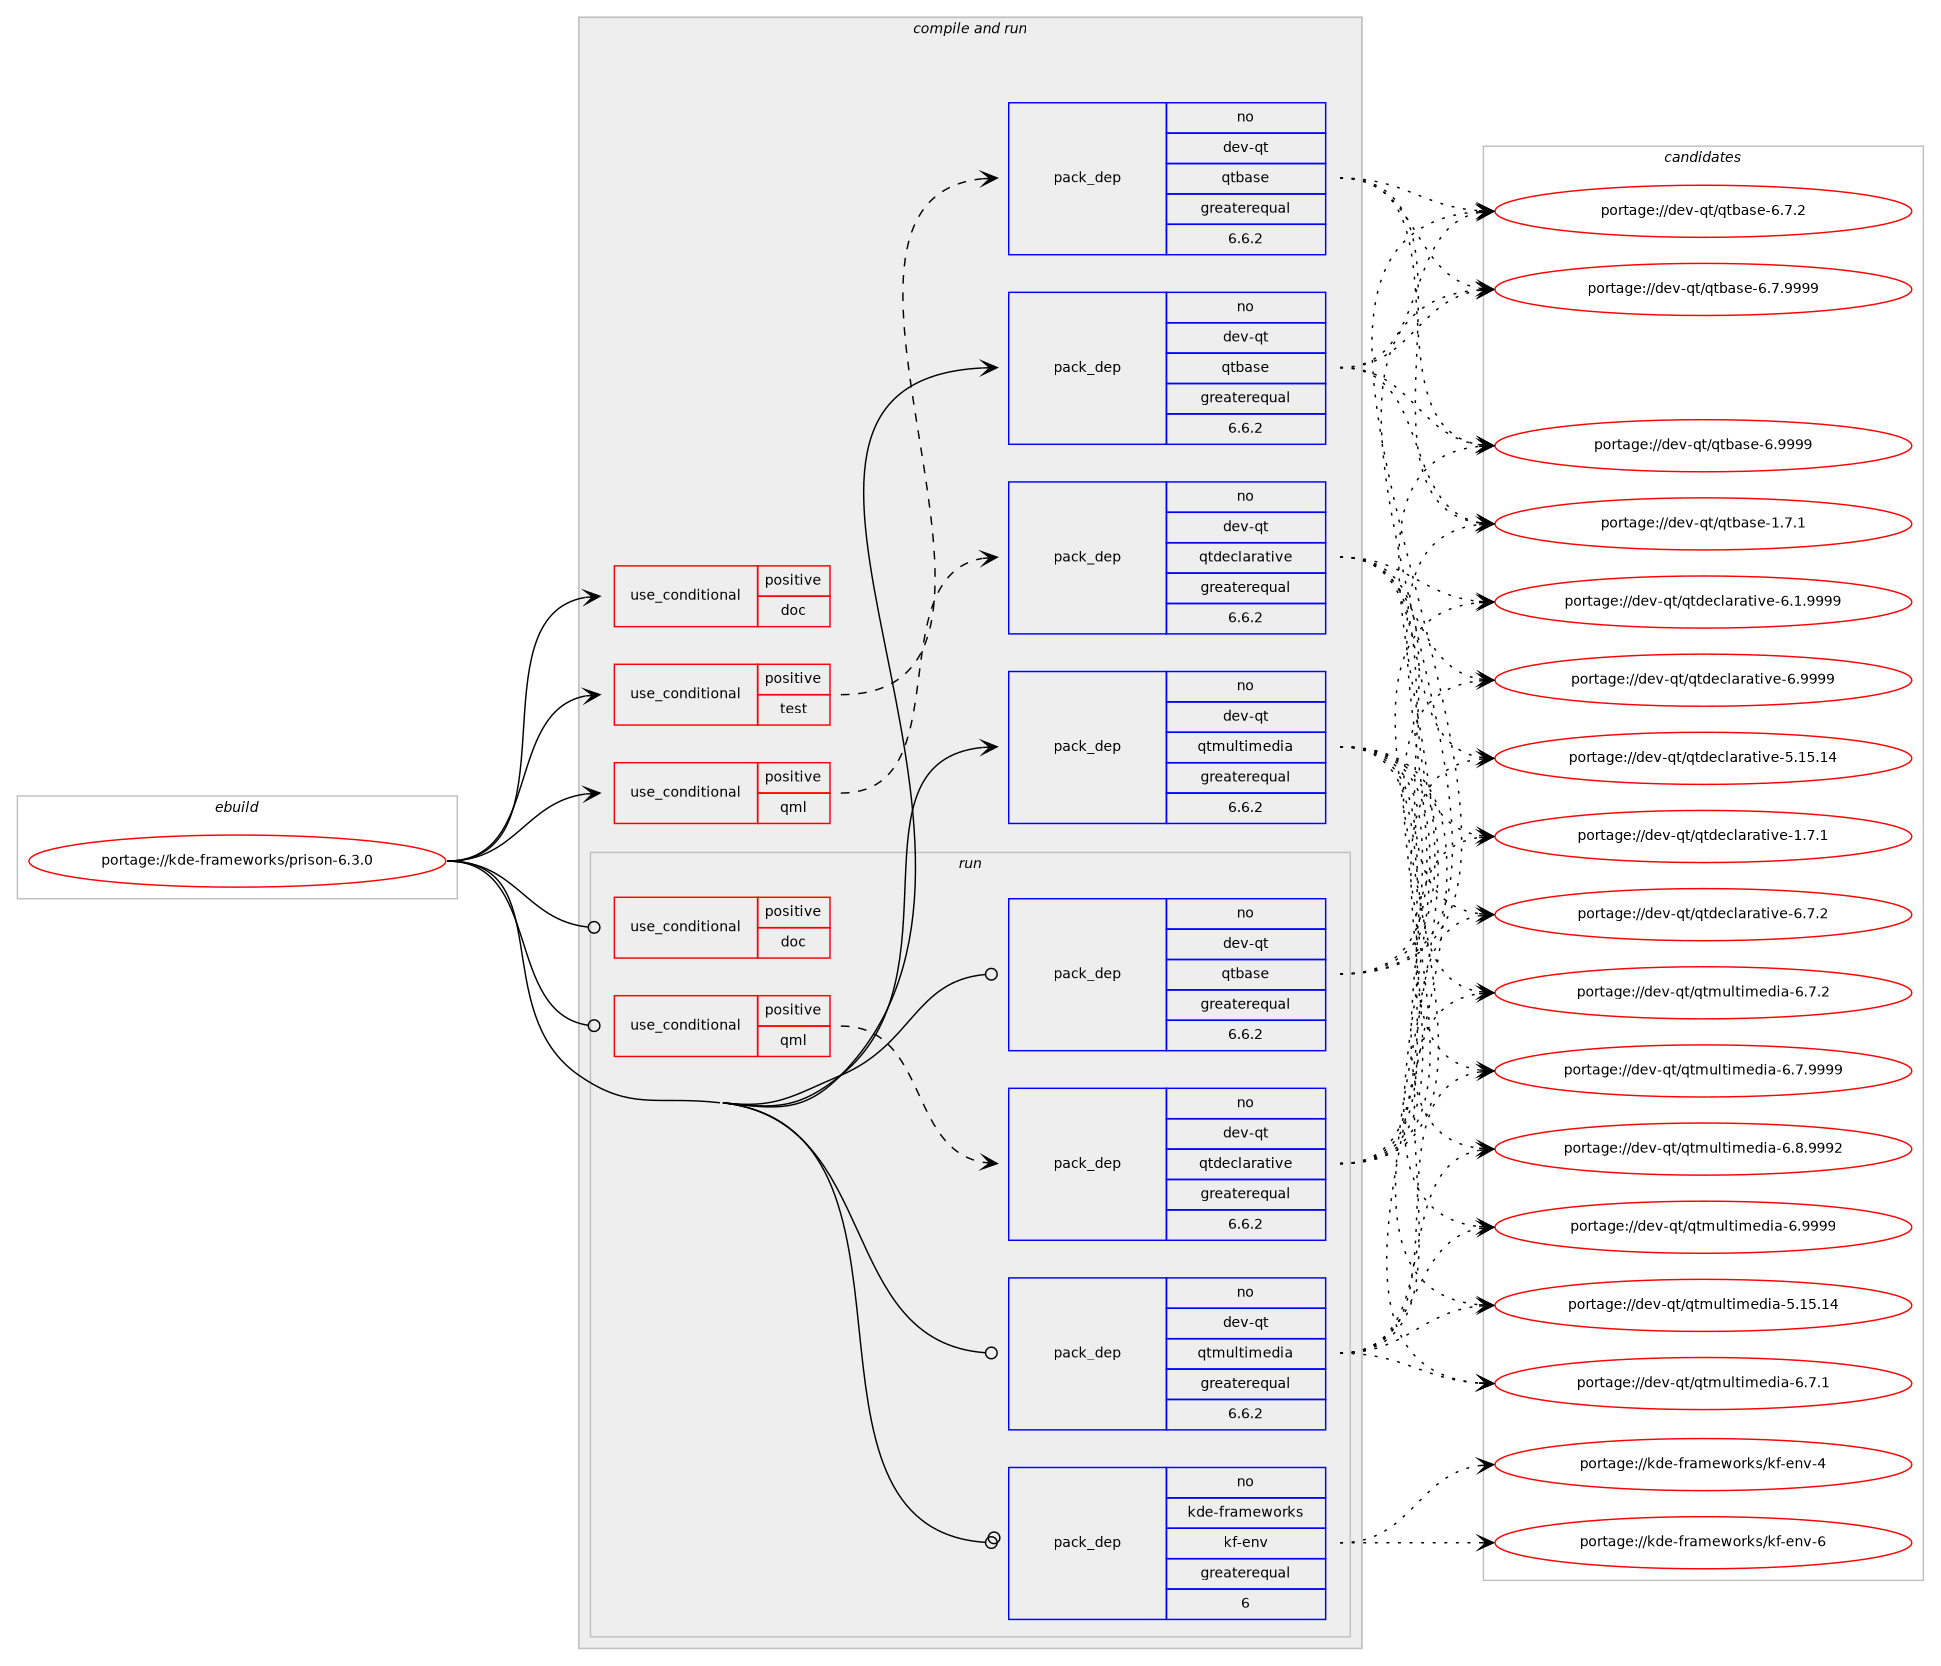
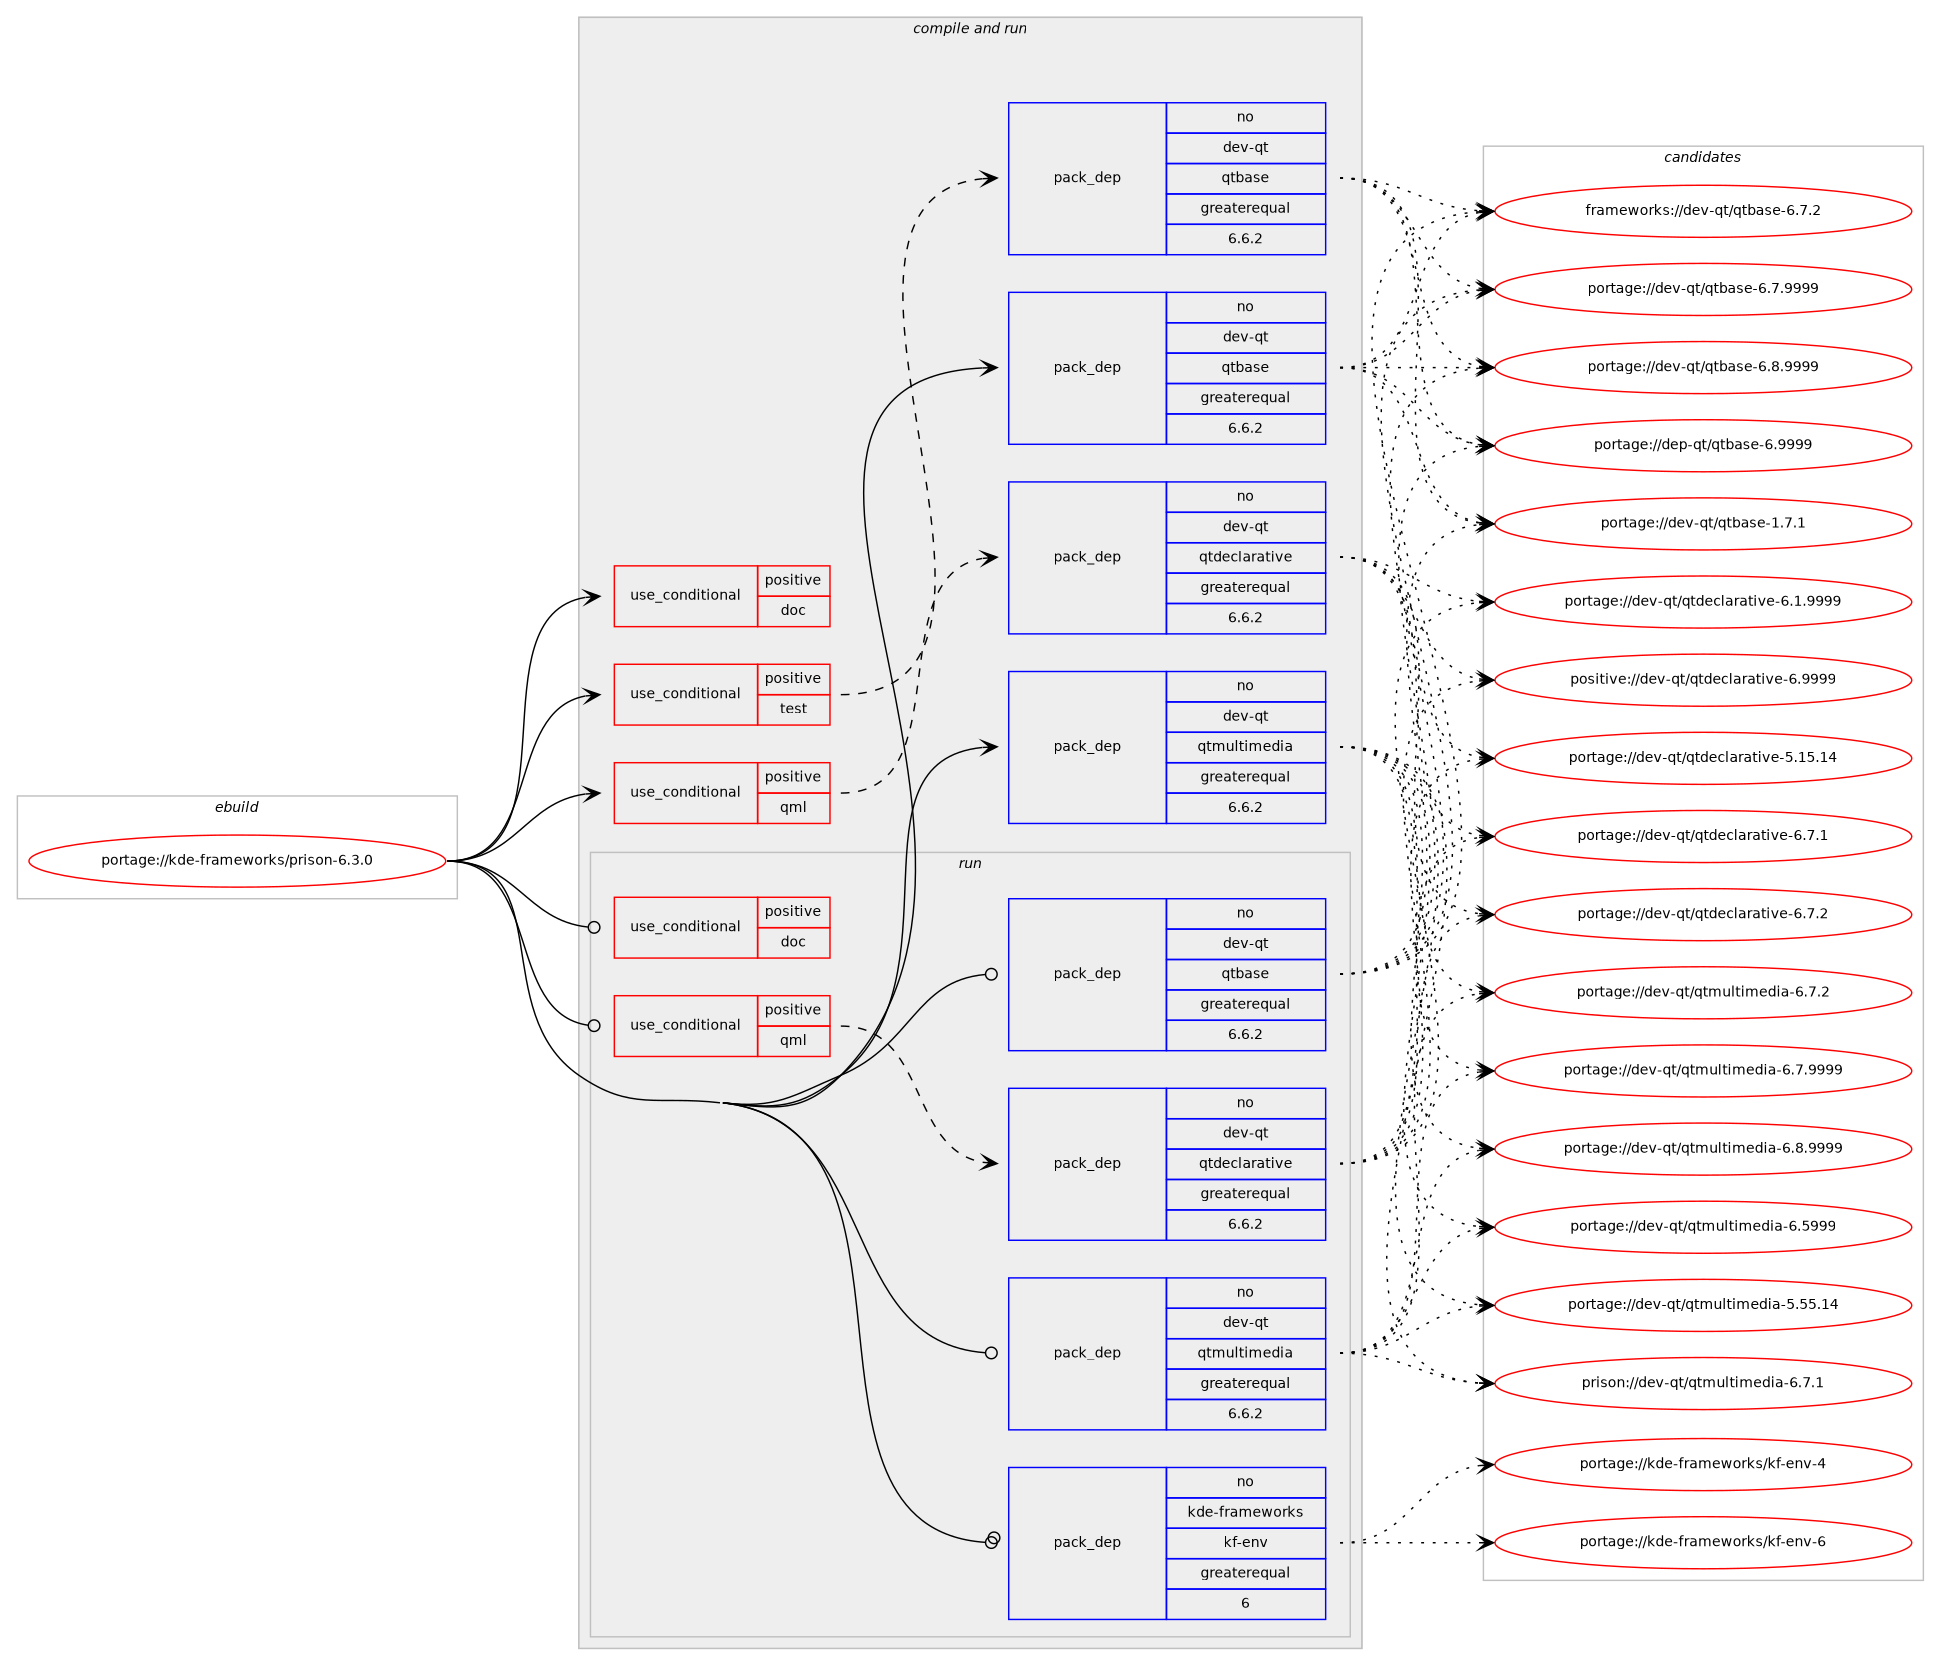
(1703, 211) -> (1703, 211)
none -> (1703, 368)
(1703, 446) -> (1703, 446)
(1703, 680) -> (1703, 680)
(1703, 836) -> (1703, 836)
(1703, 1149) -> (1703, 1149)
(1703, 1227) -> (1703, 1227)
(1703, 1305) -> (1703, 1305)
(1703, 1384) -> (1703, 1384)
